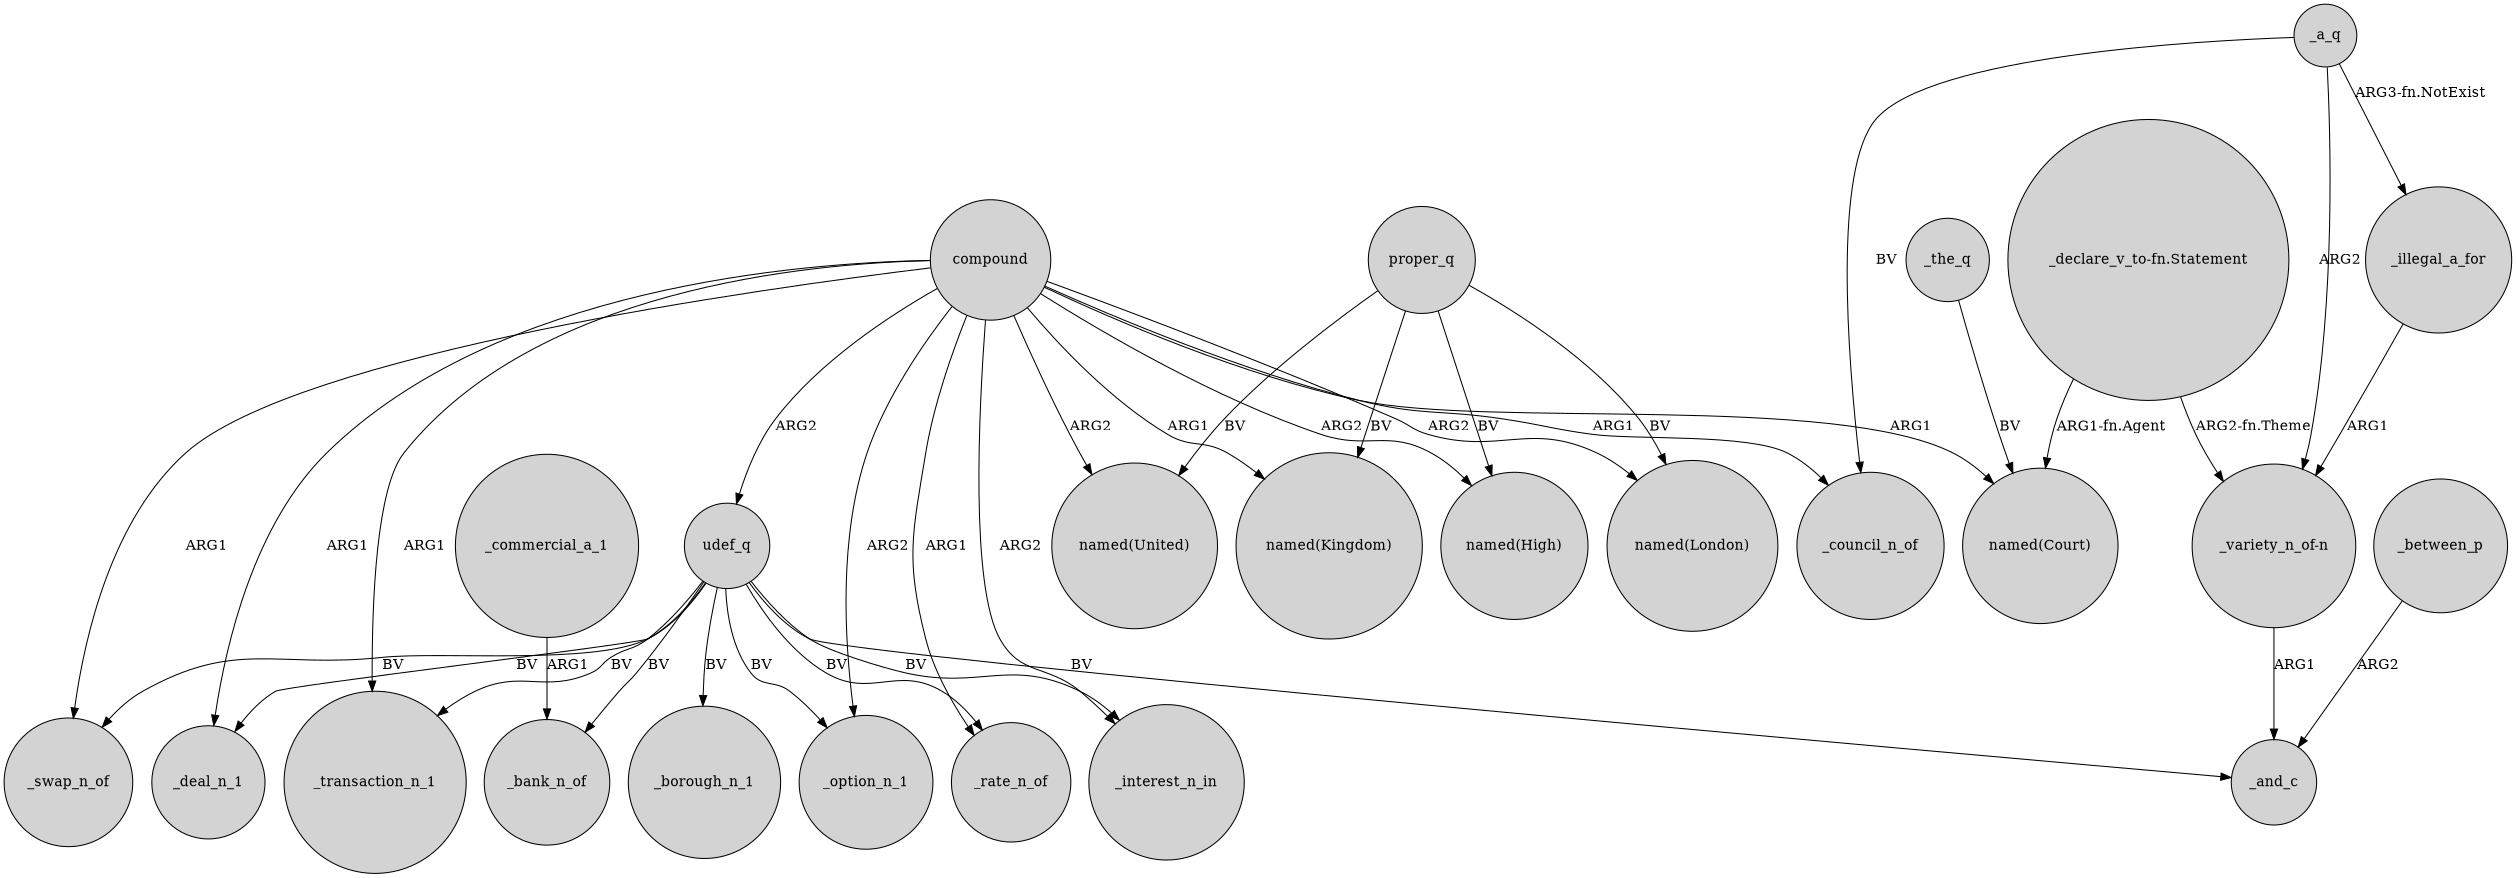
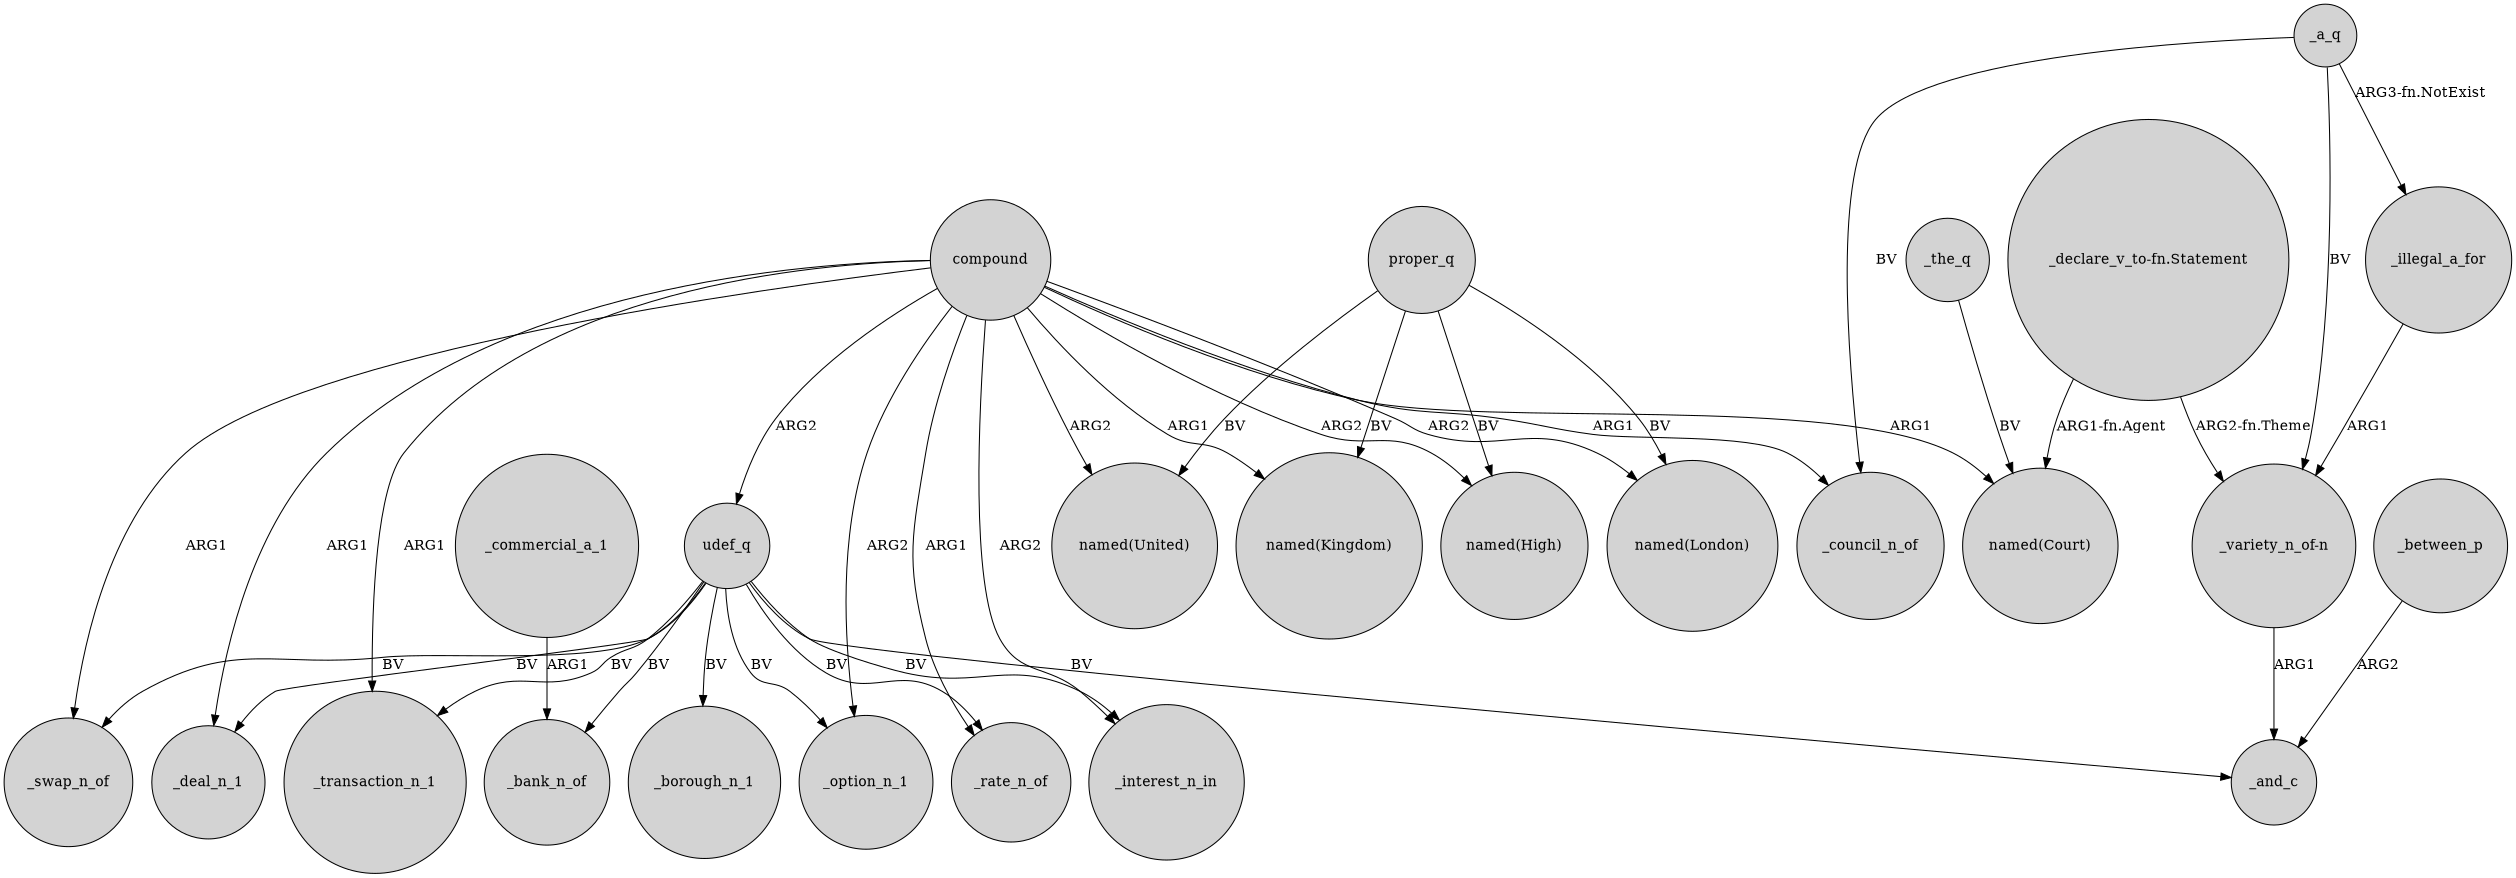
(2340, 260) -> (2340, 260)
